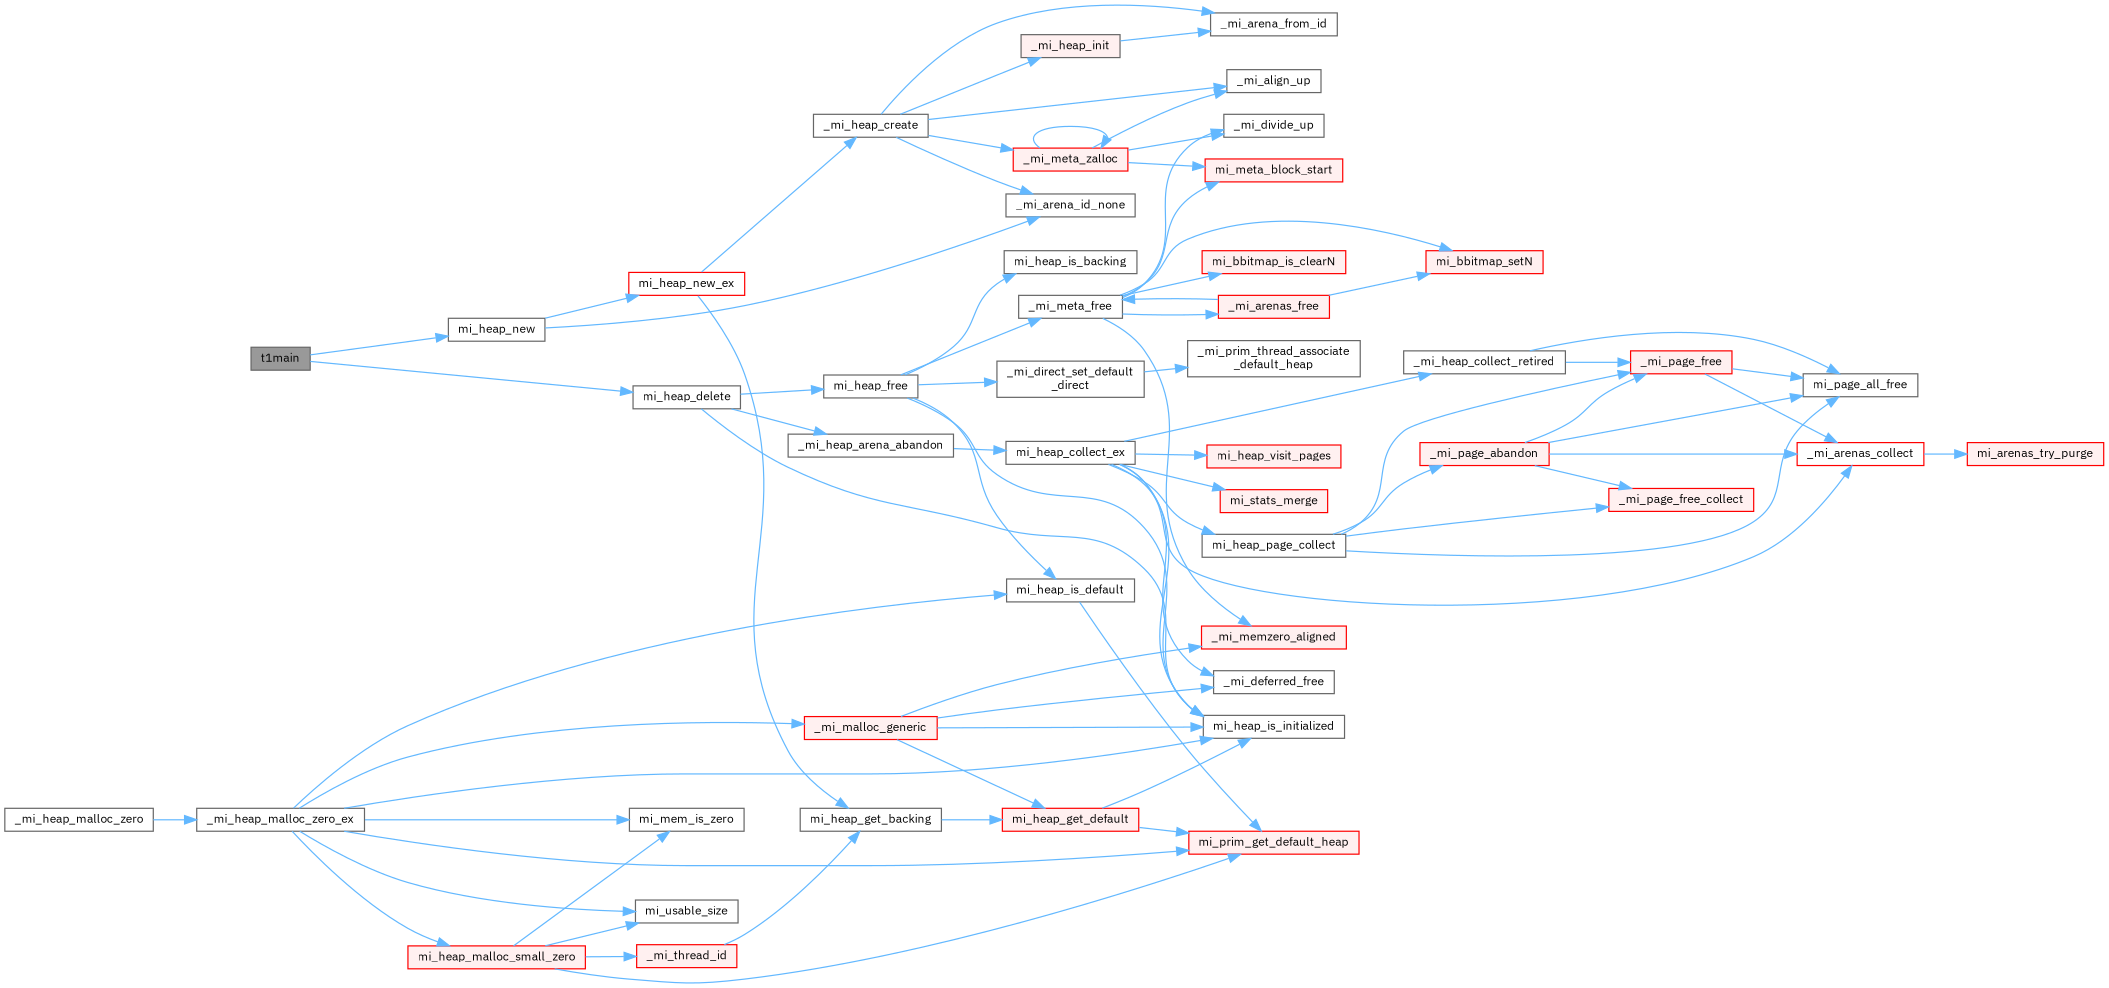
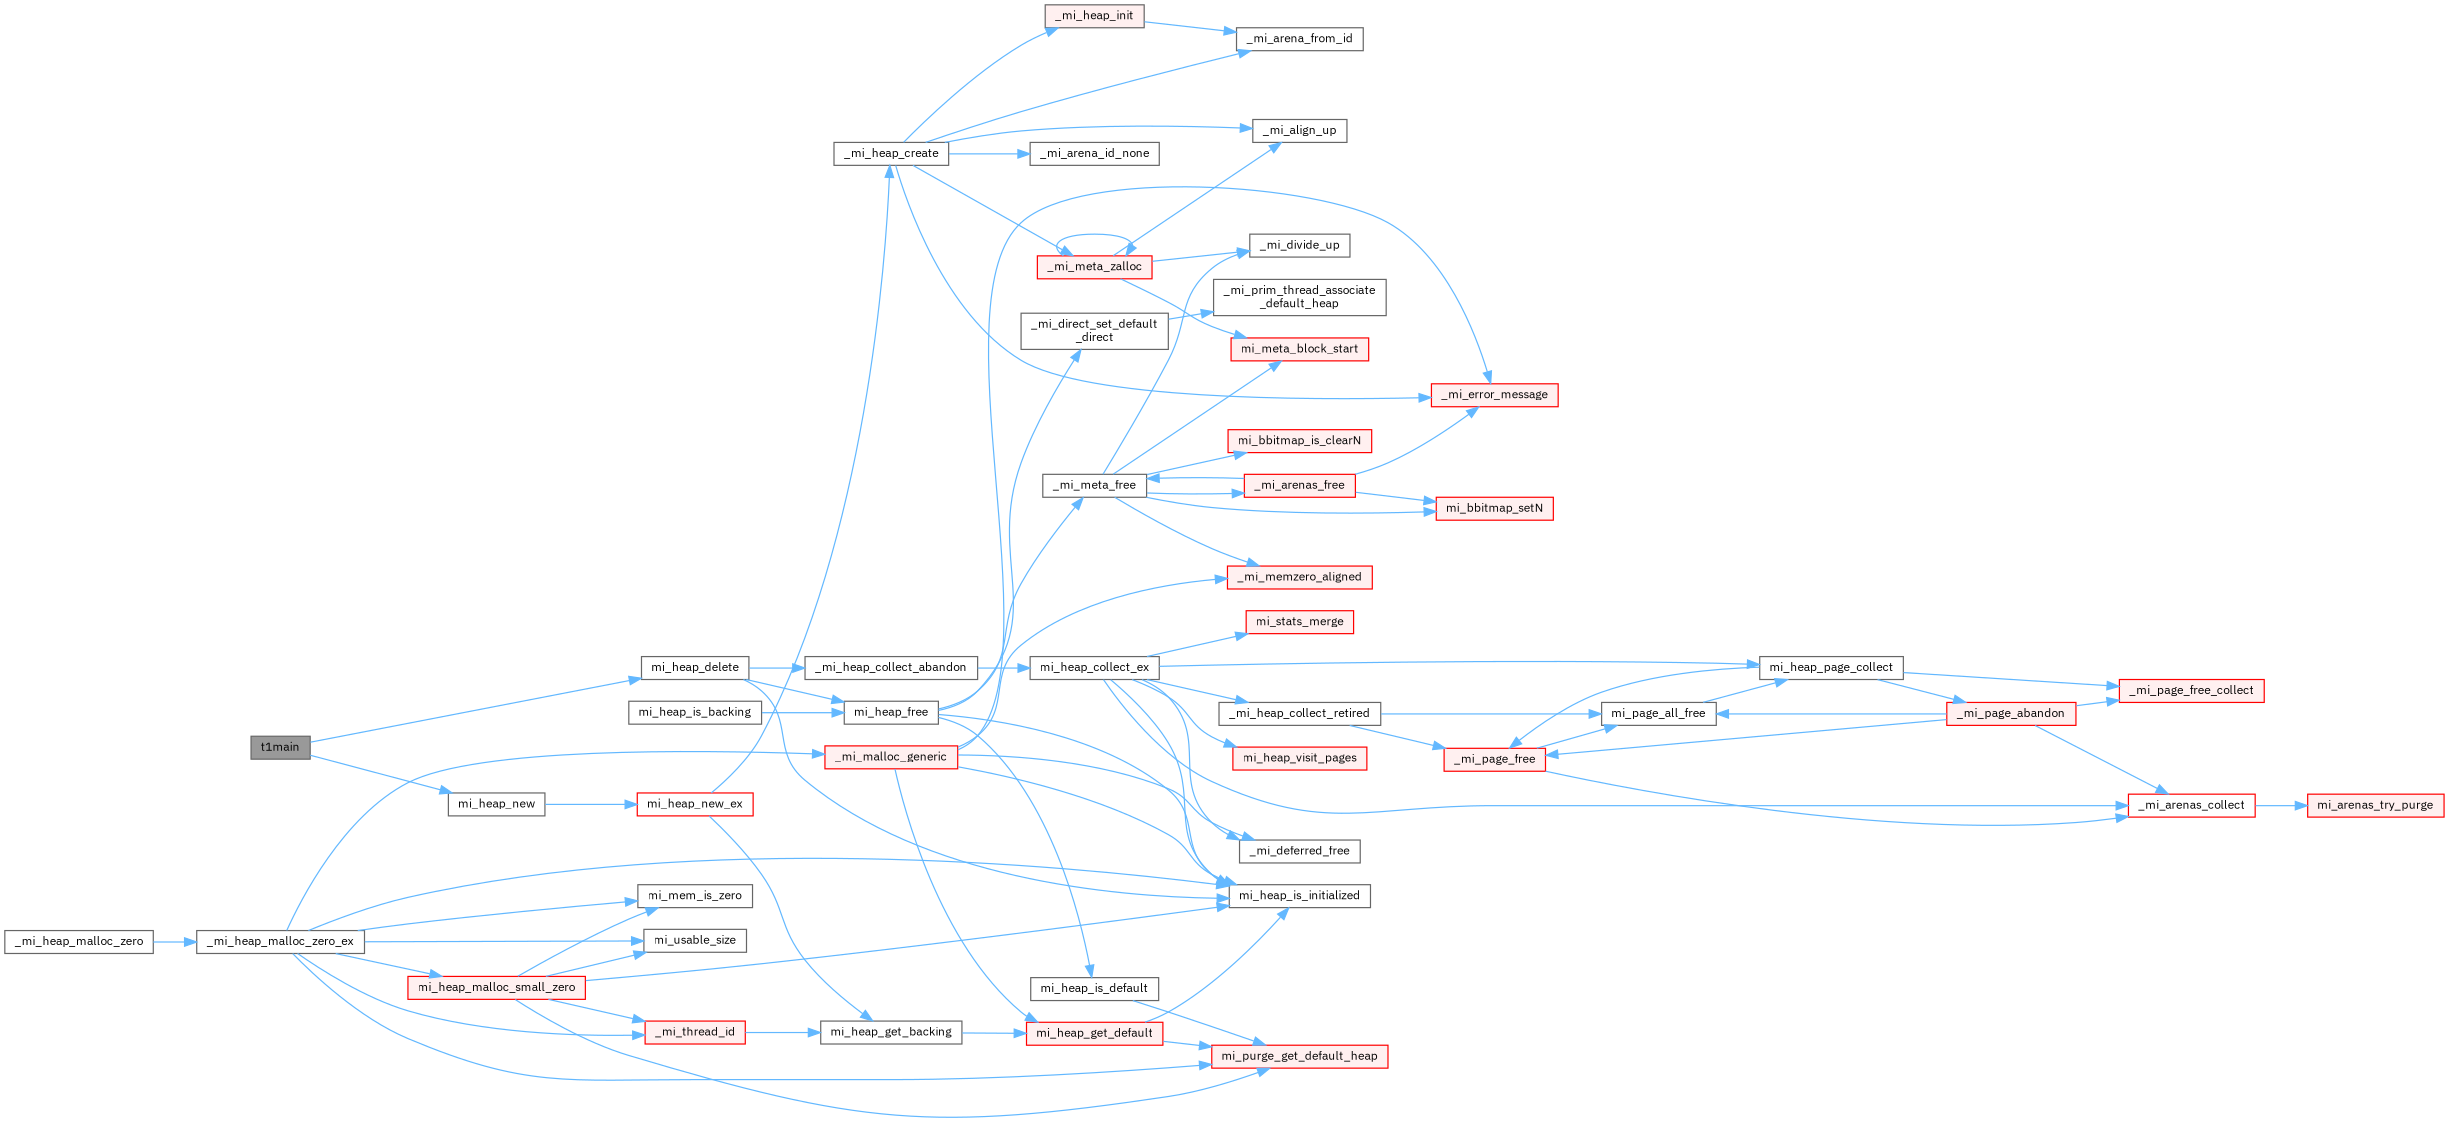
(791, 295) -> none
(963, 336) -> (797, 713)
none -> (1495, 395)
(871, 446) -> (891, 668)
(1625, 552) -> (1739, 693)
(627, 653) -> (457, 1022)
(1274, 843) -> (1300, 1057)
none -> (902, 948)
